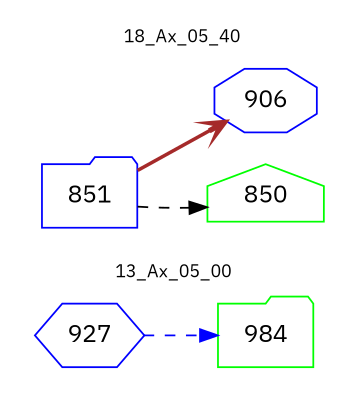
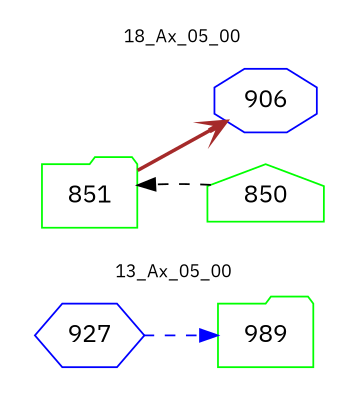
(183, 38) -> (183, 38)
(90, 196) -> (90, 196)
(163, 208) -> (183, 184)
(266, 335) -> (266, 335)
